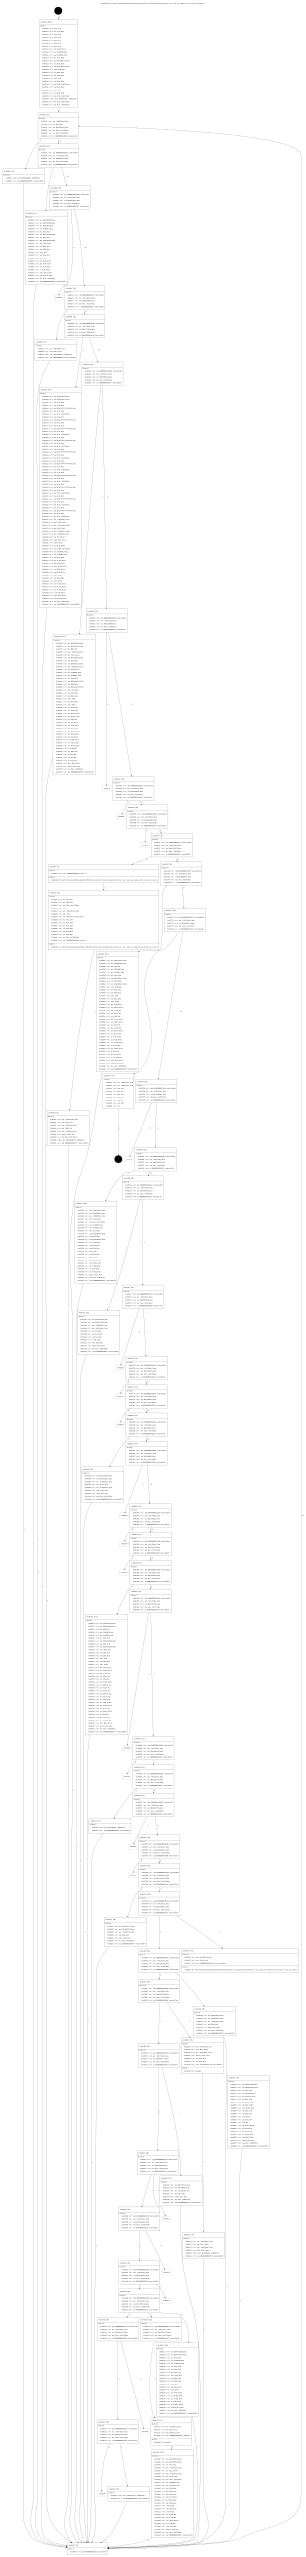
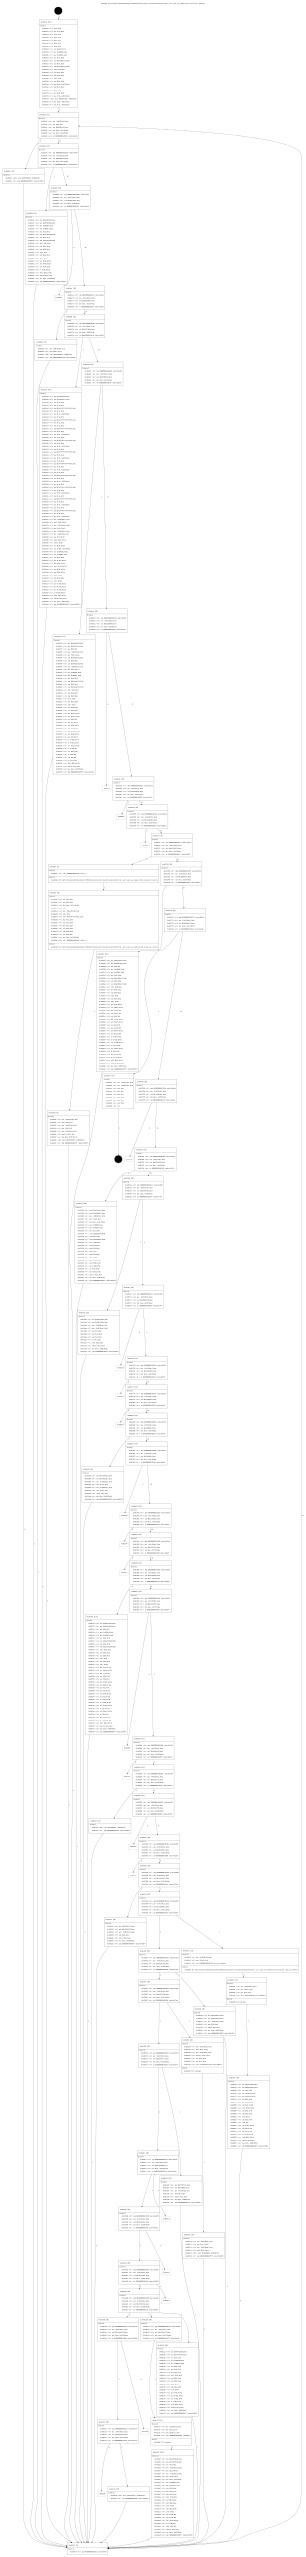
none -> (246, 1991)
